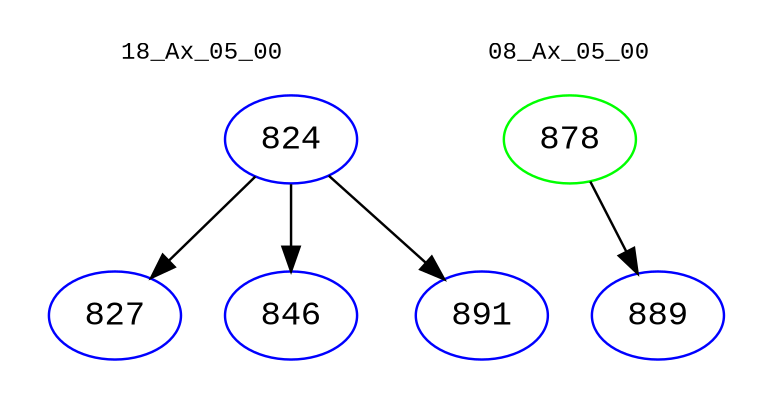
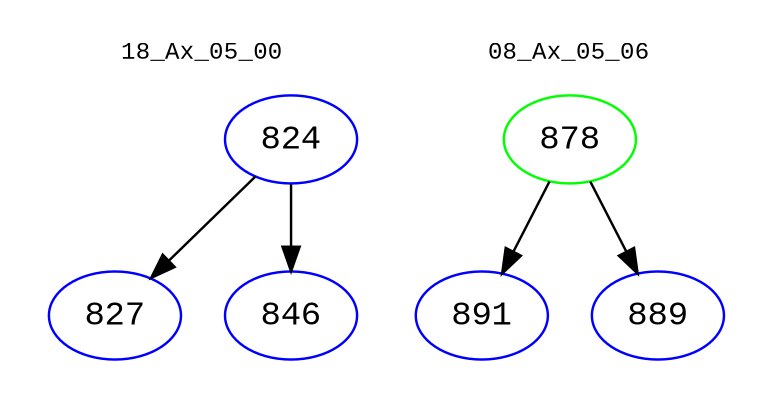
(570, 53) -> (570, 53)
(360, 204) -> (531, 217)
